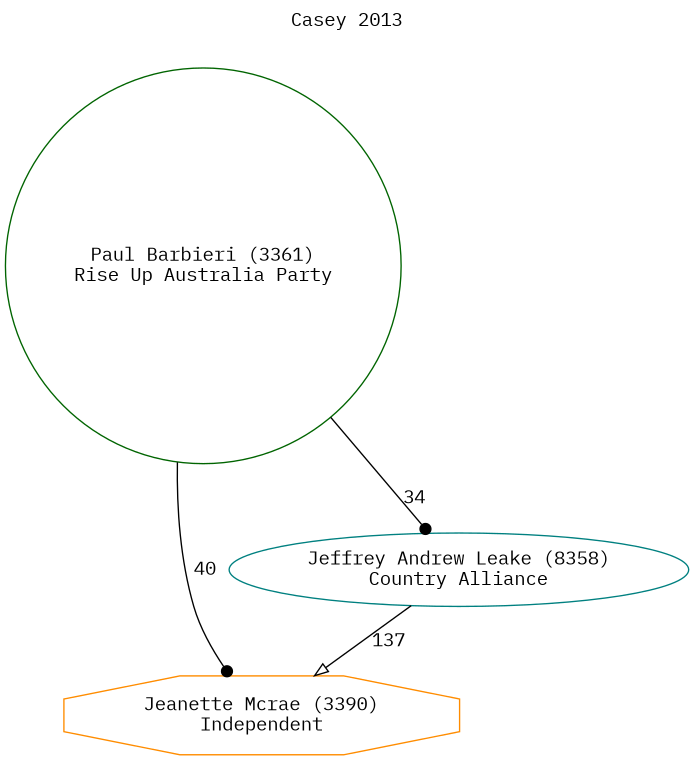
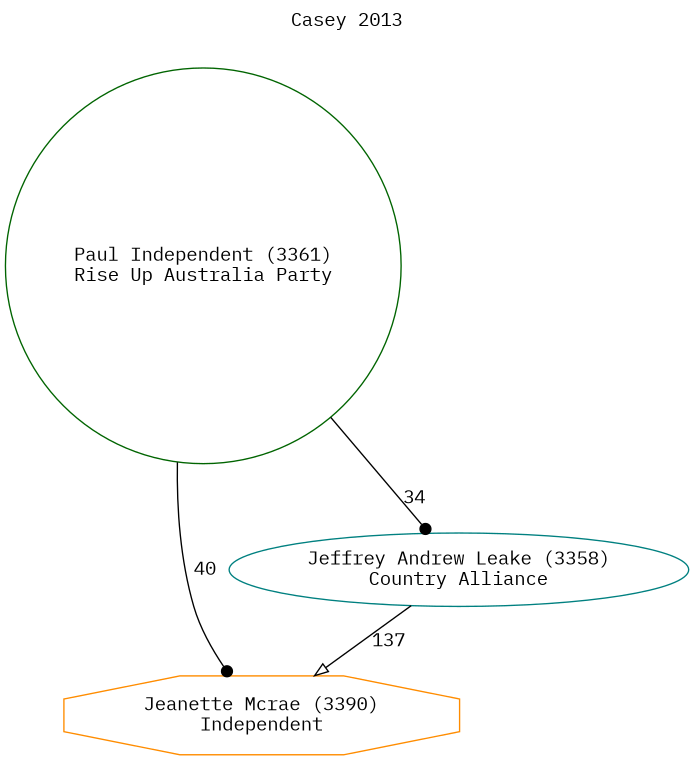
(203, 266) -> (203, 266)
(459, 570) -> (459, 570)
